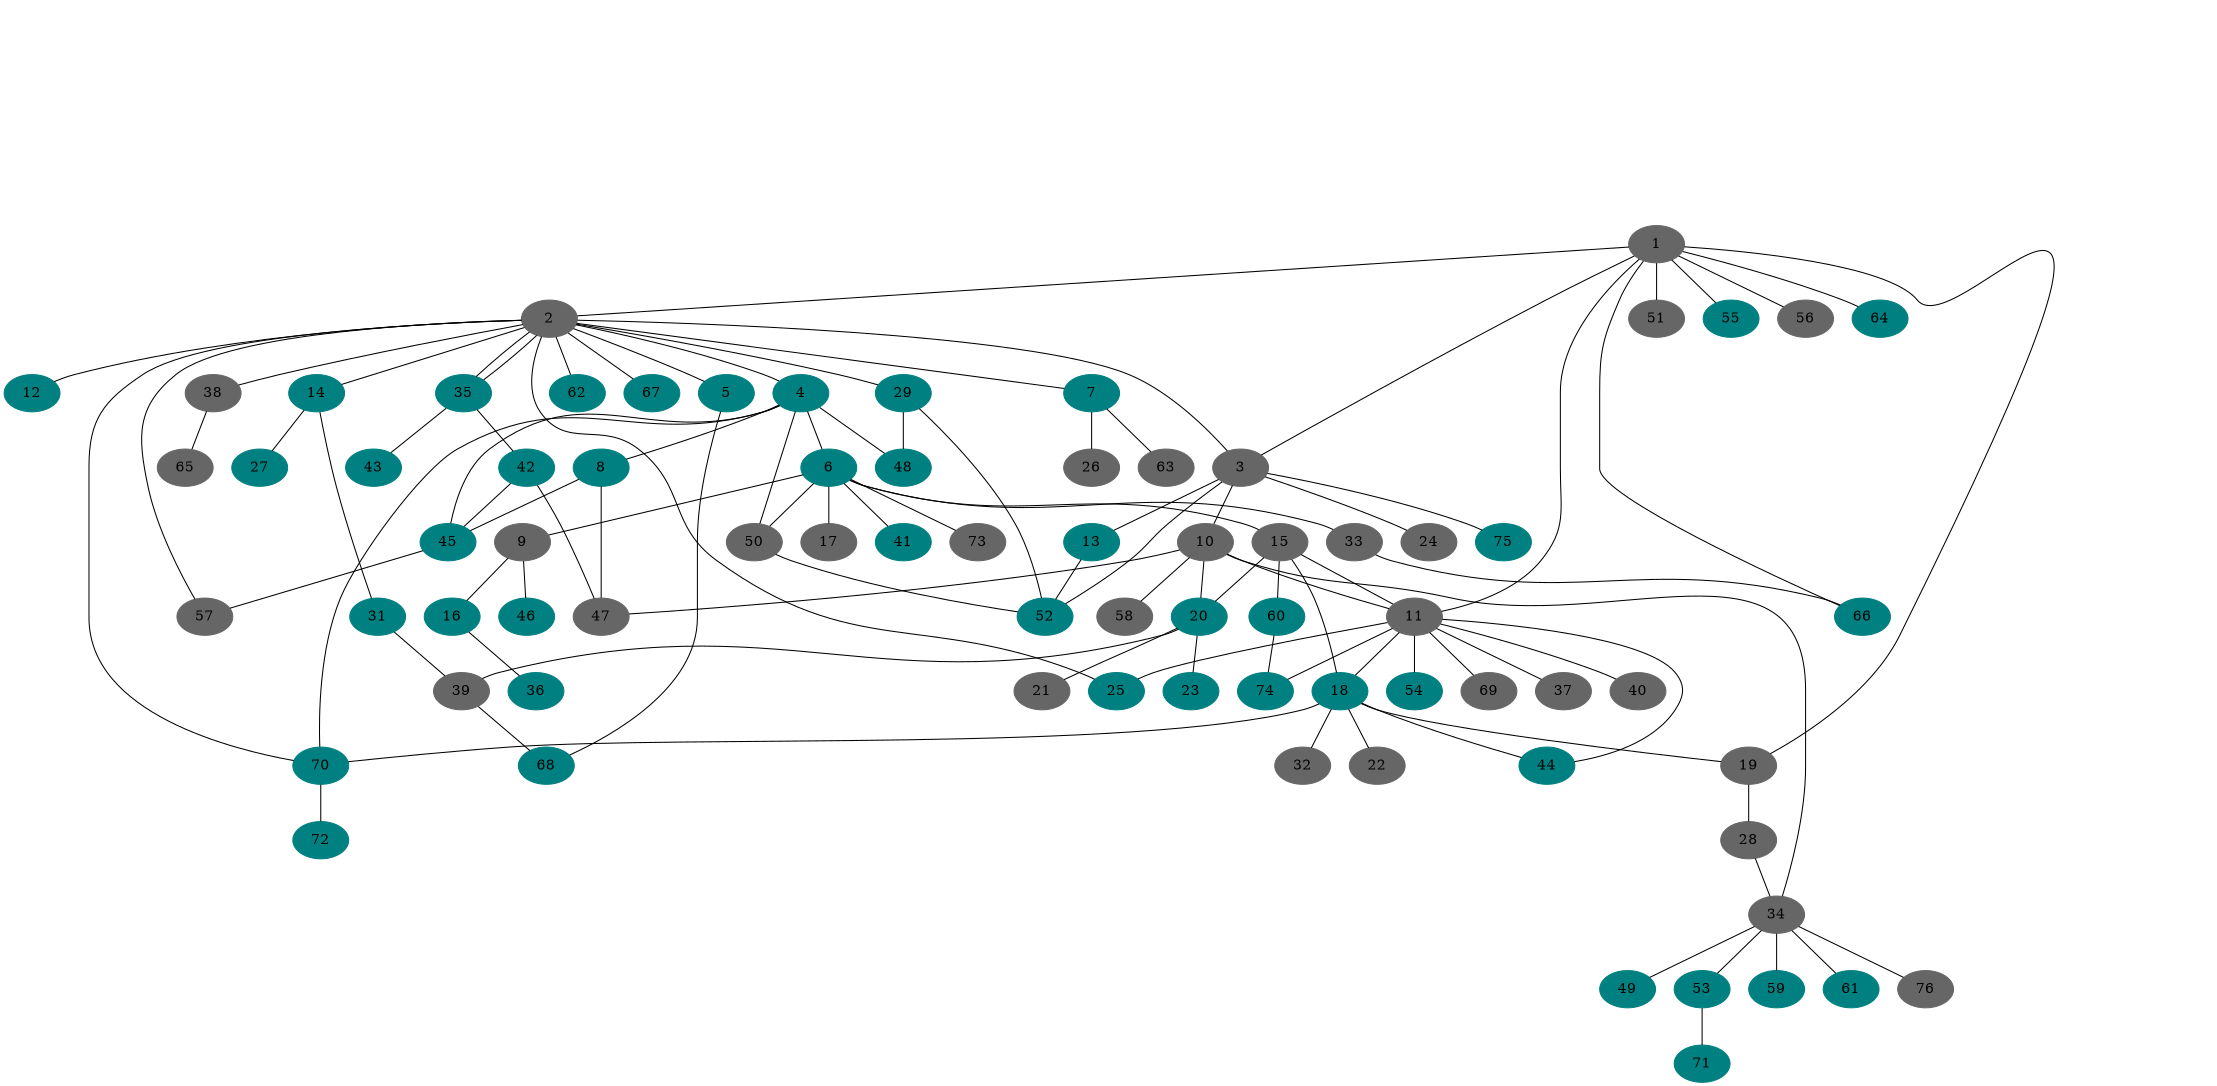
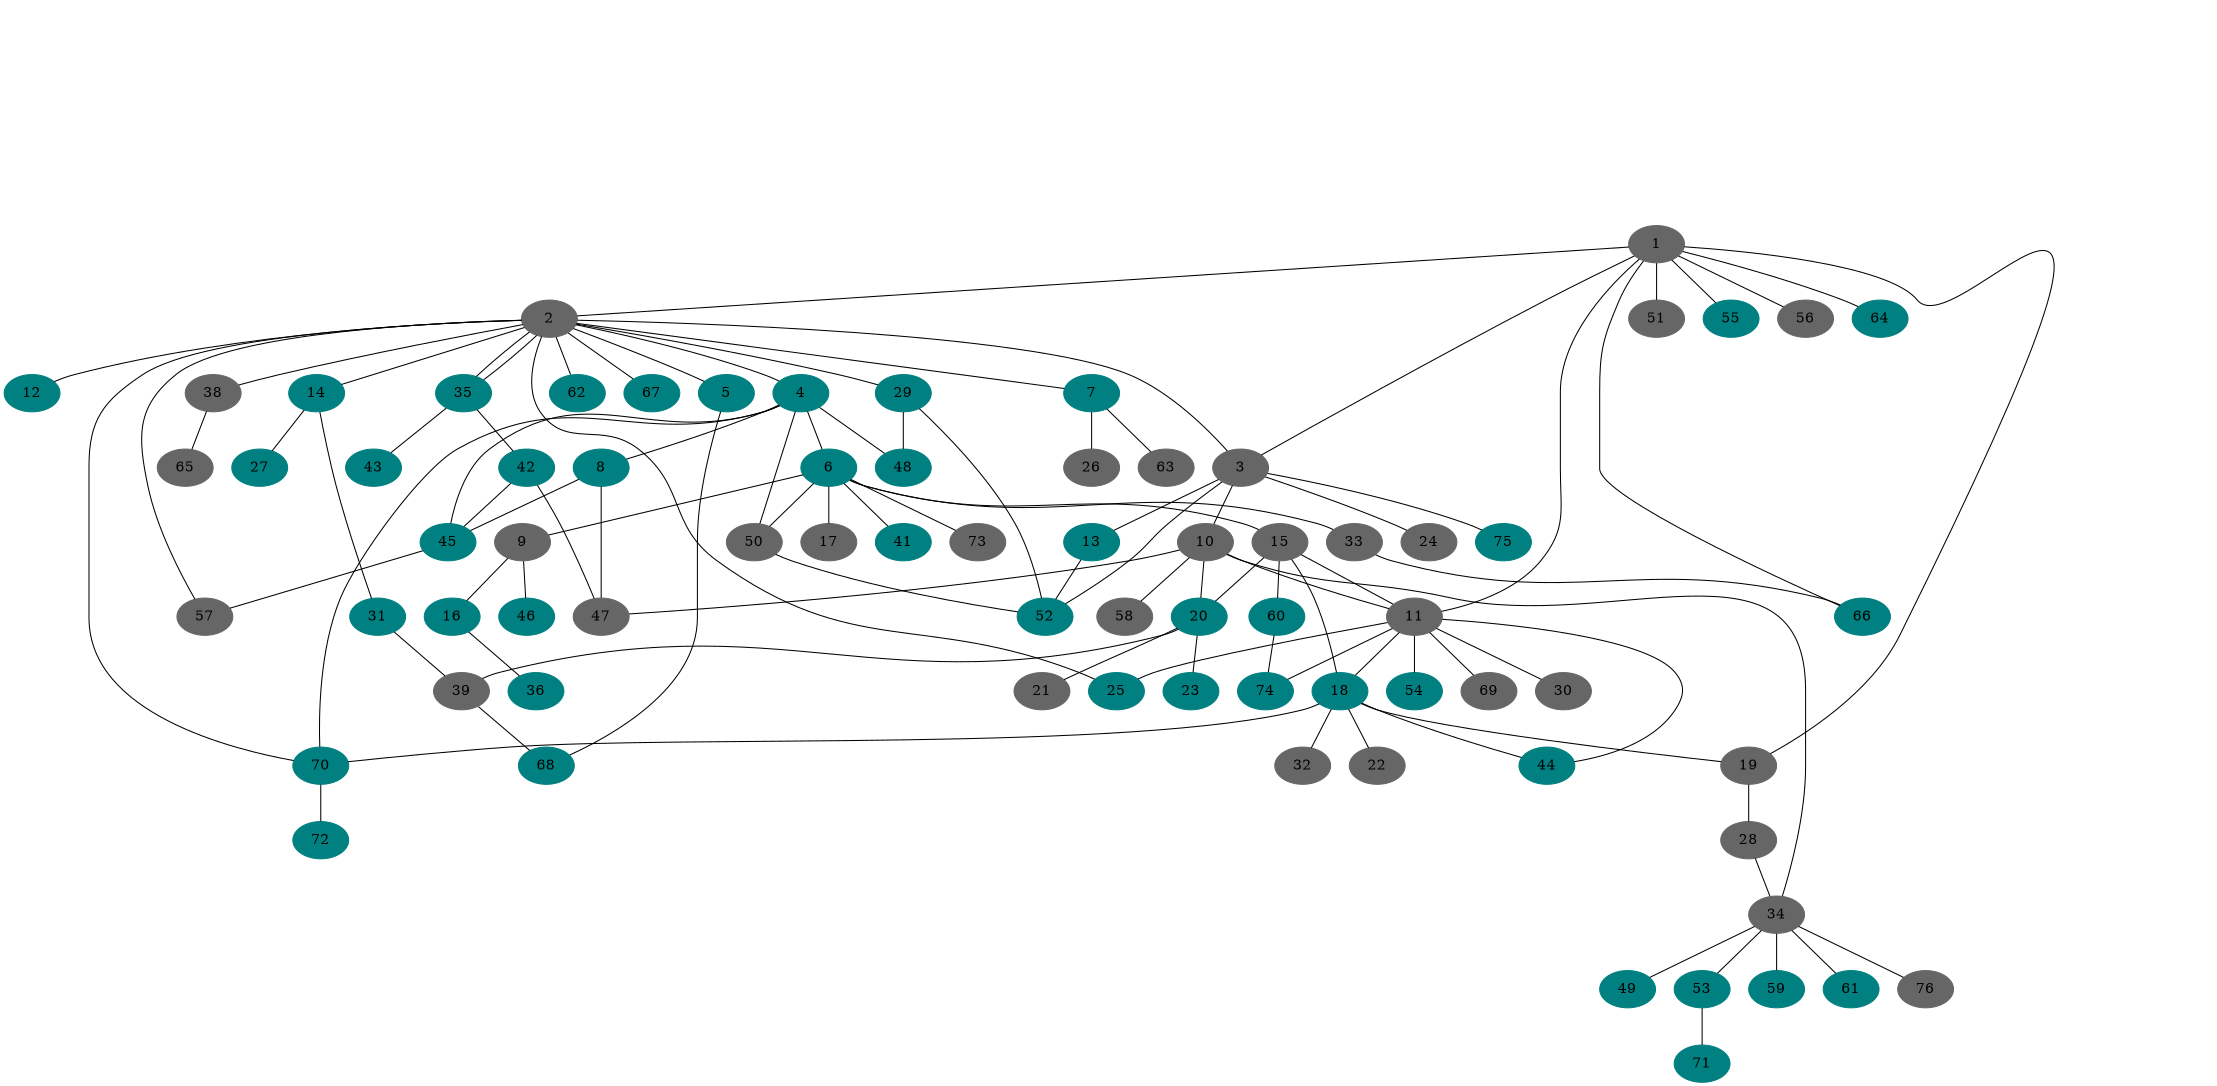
(1563, 691) -> (1563, 691)
(1638, 691) -> none
